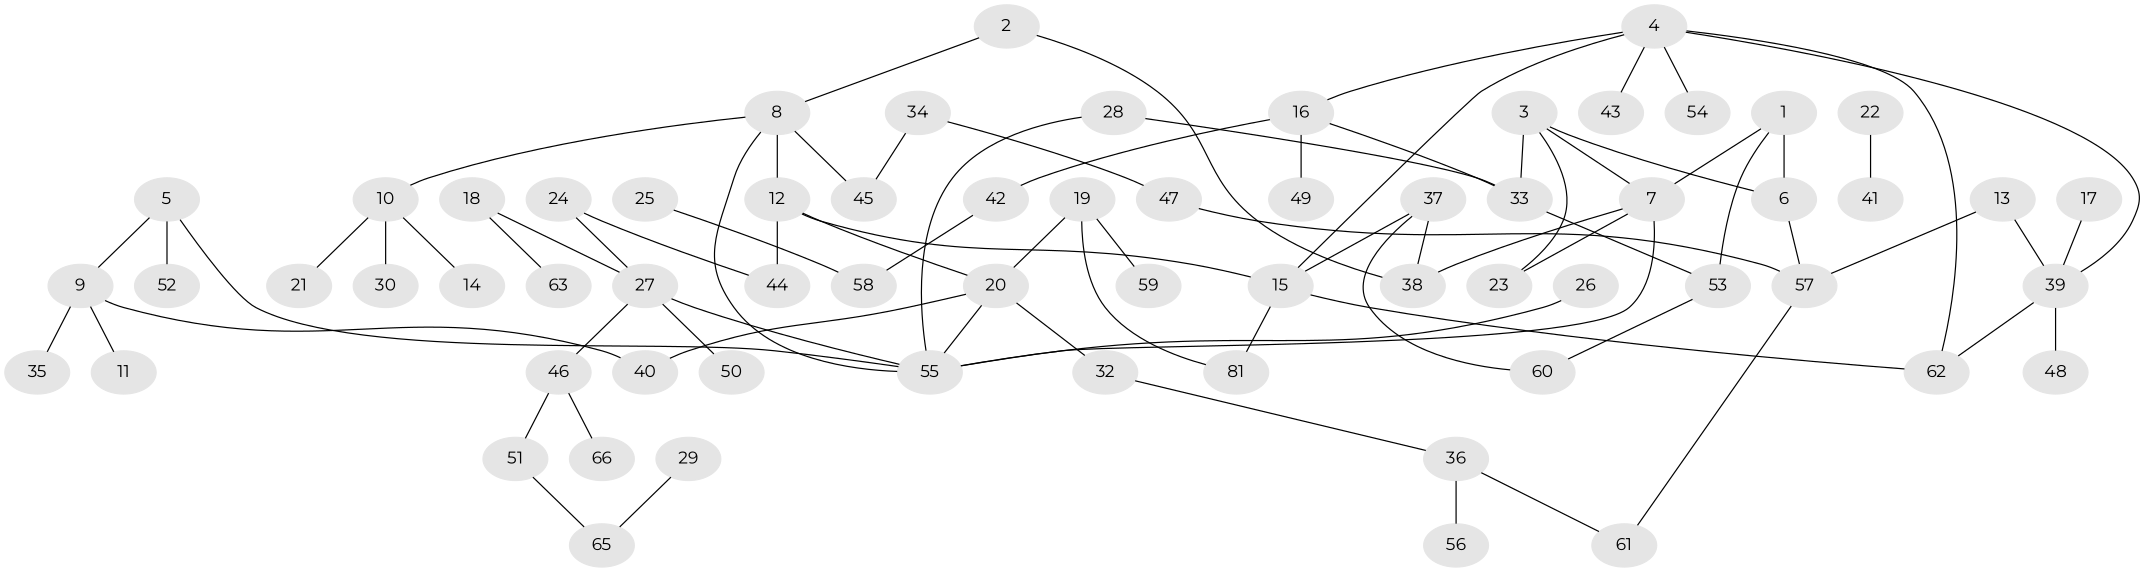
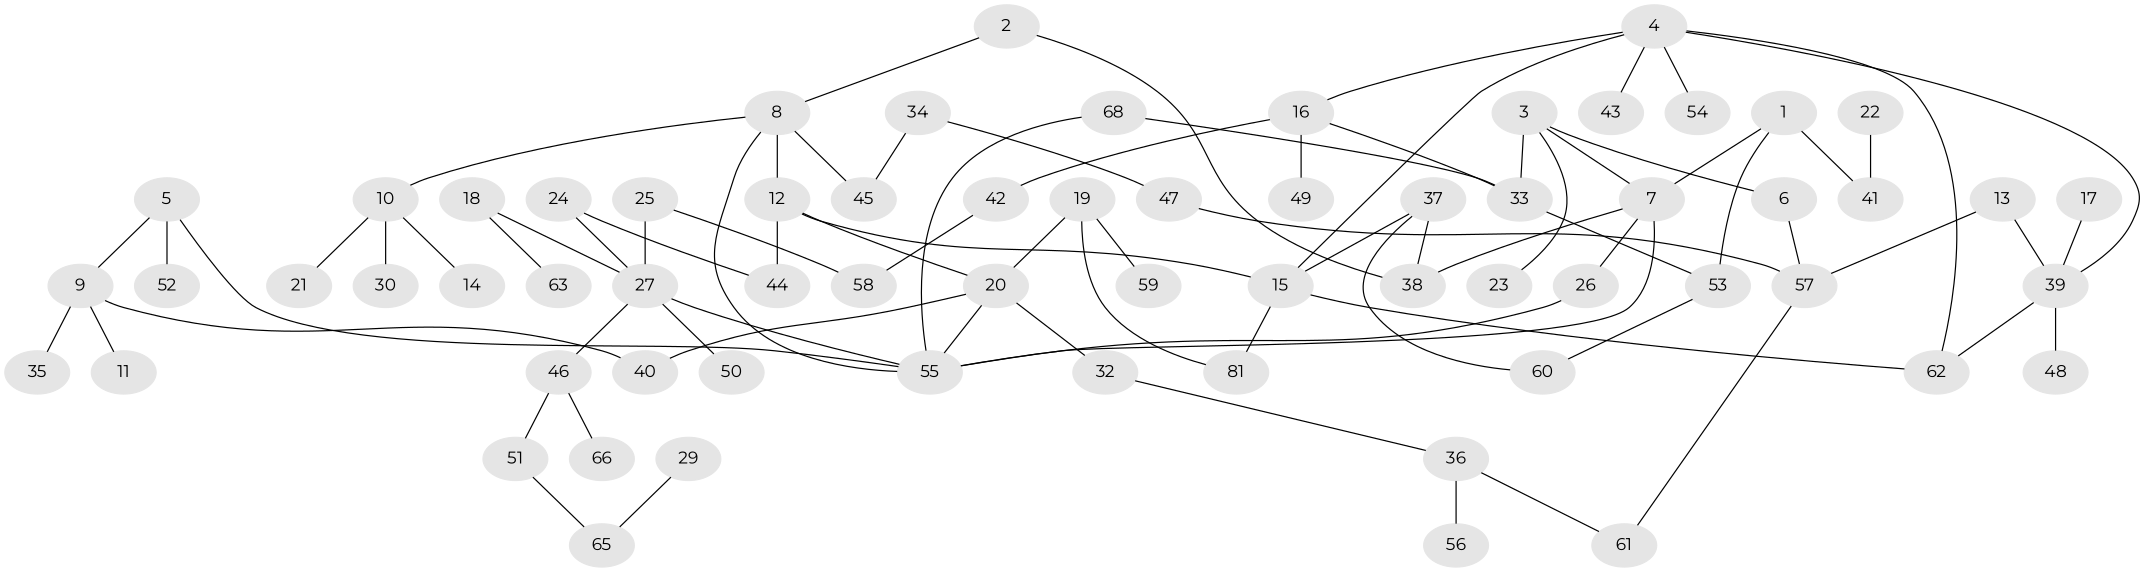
(1114, 113) -> (1114, 113)
(1784, 156) -> (1827, 156)
(1576, 243) -> (1614, 249)
none -> (645, 246)
